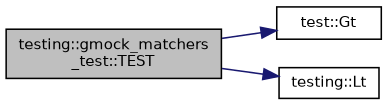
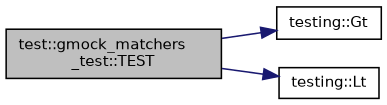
(329, 23) -> (329, 23)
(114, 54) -> (114, 54)
